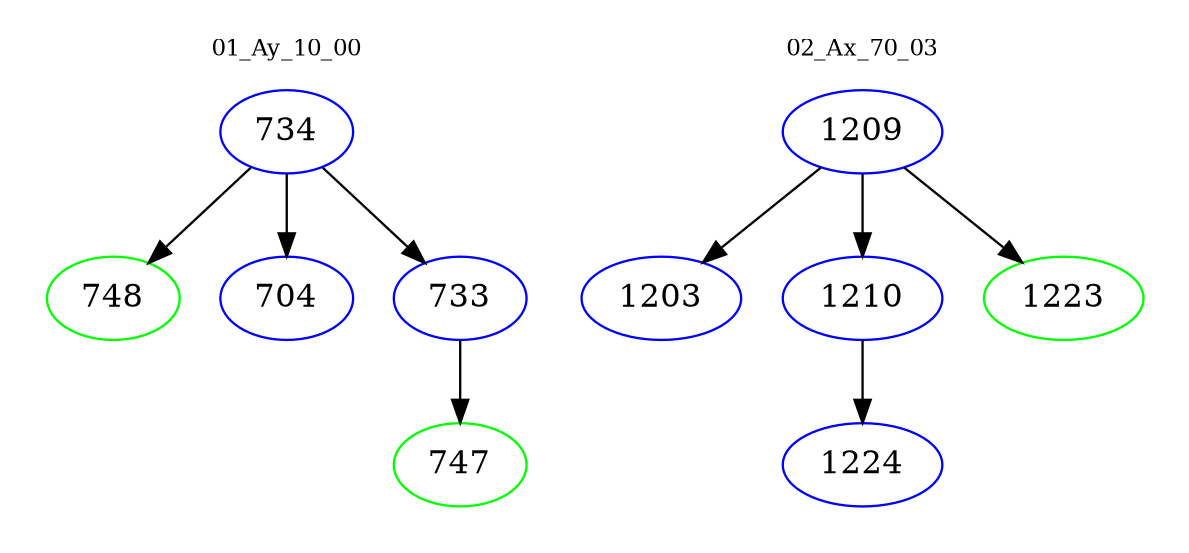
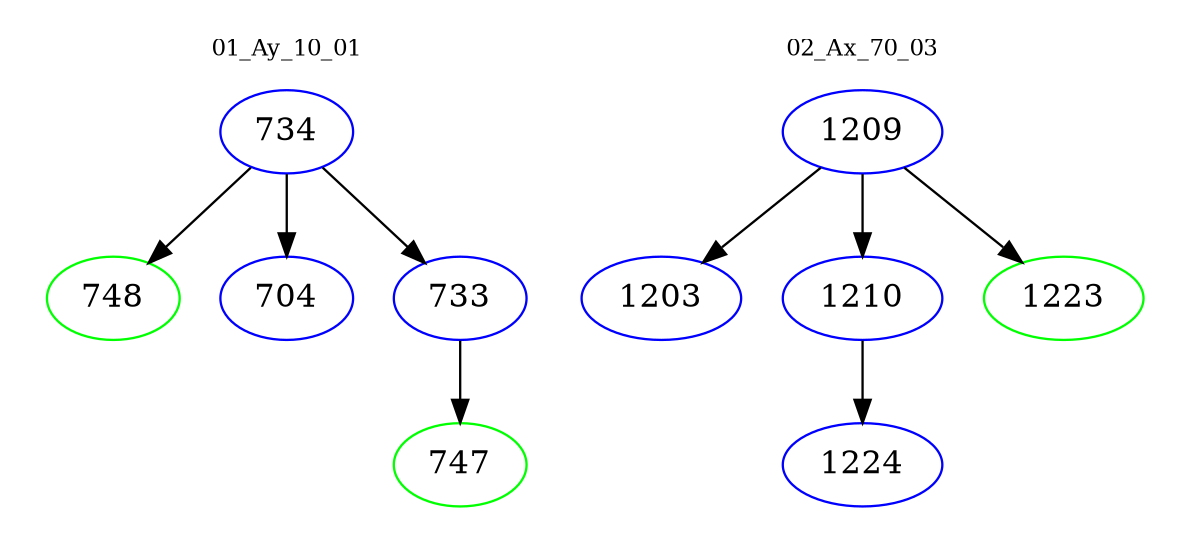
(287, 50) -> (287, 50)
